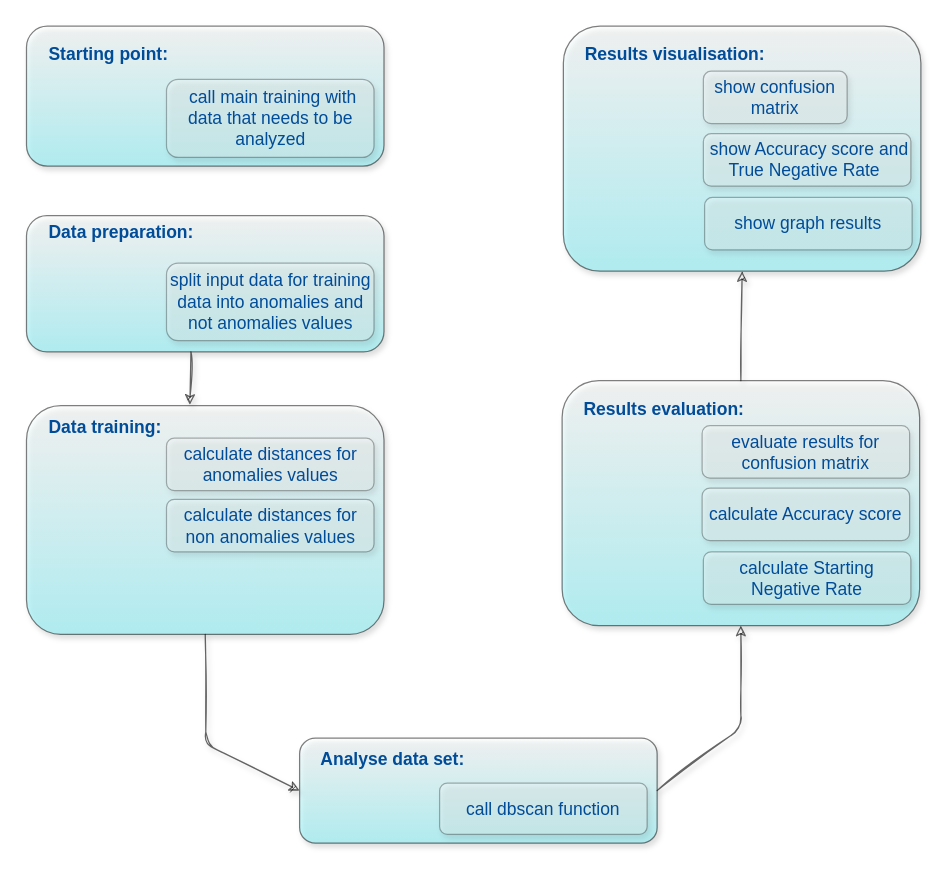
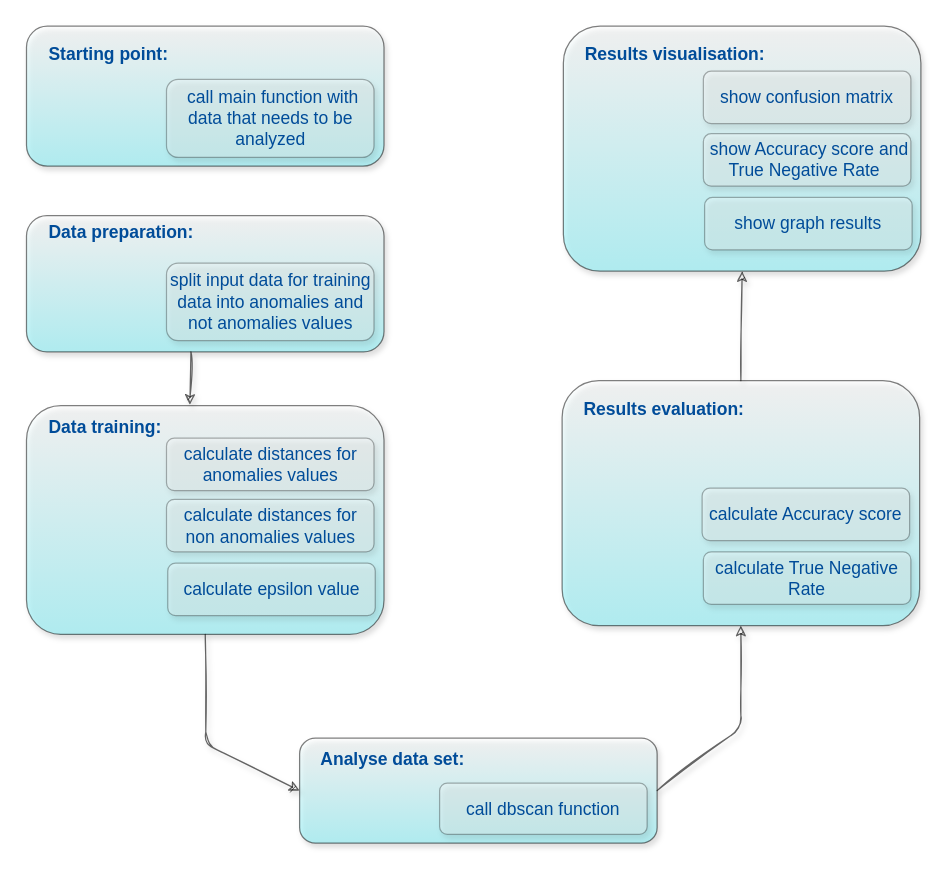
(775, 97) -> (807, 97)
(271, 118) -> (271, 118)
(806, 452) -> none
(807, 578) -> (807, 578)
none -> (271, 589)
